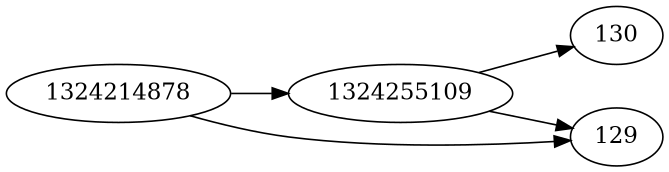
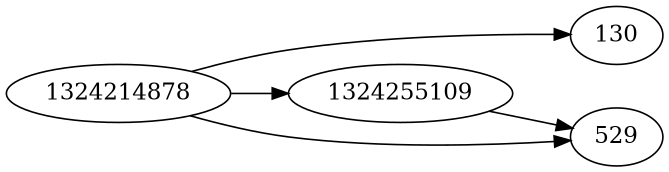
(518, 62) -> (372, 41)
(617, 137) -> (617, 137)
